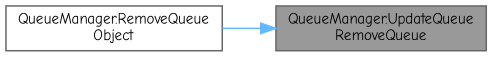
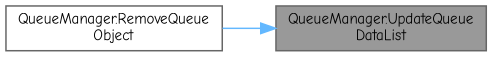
(381, 28) -> (381, 28)
